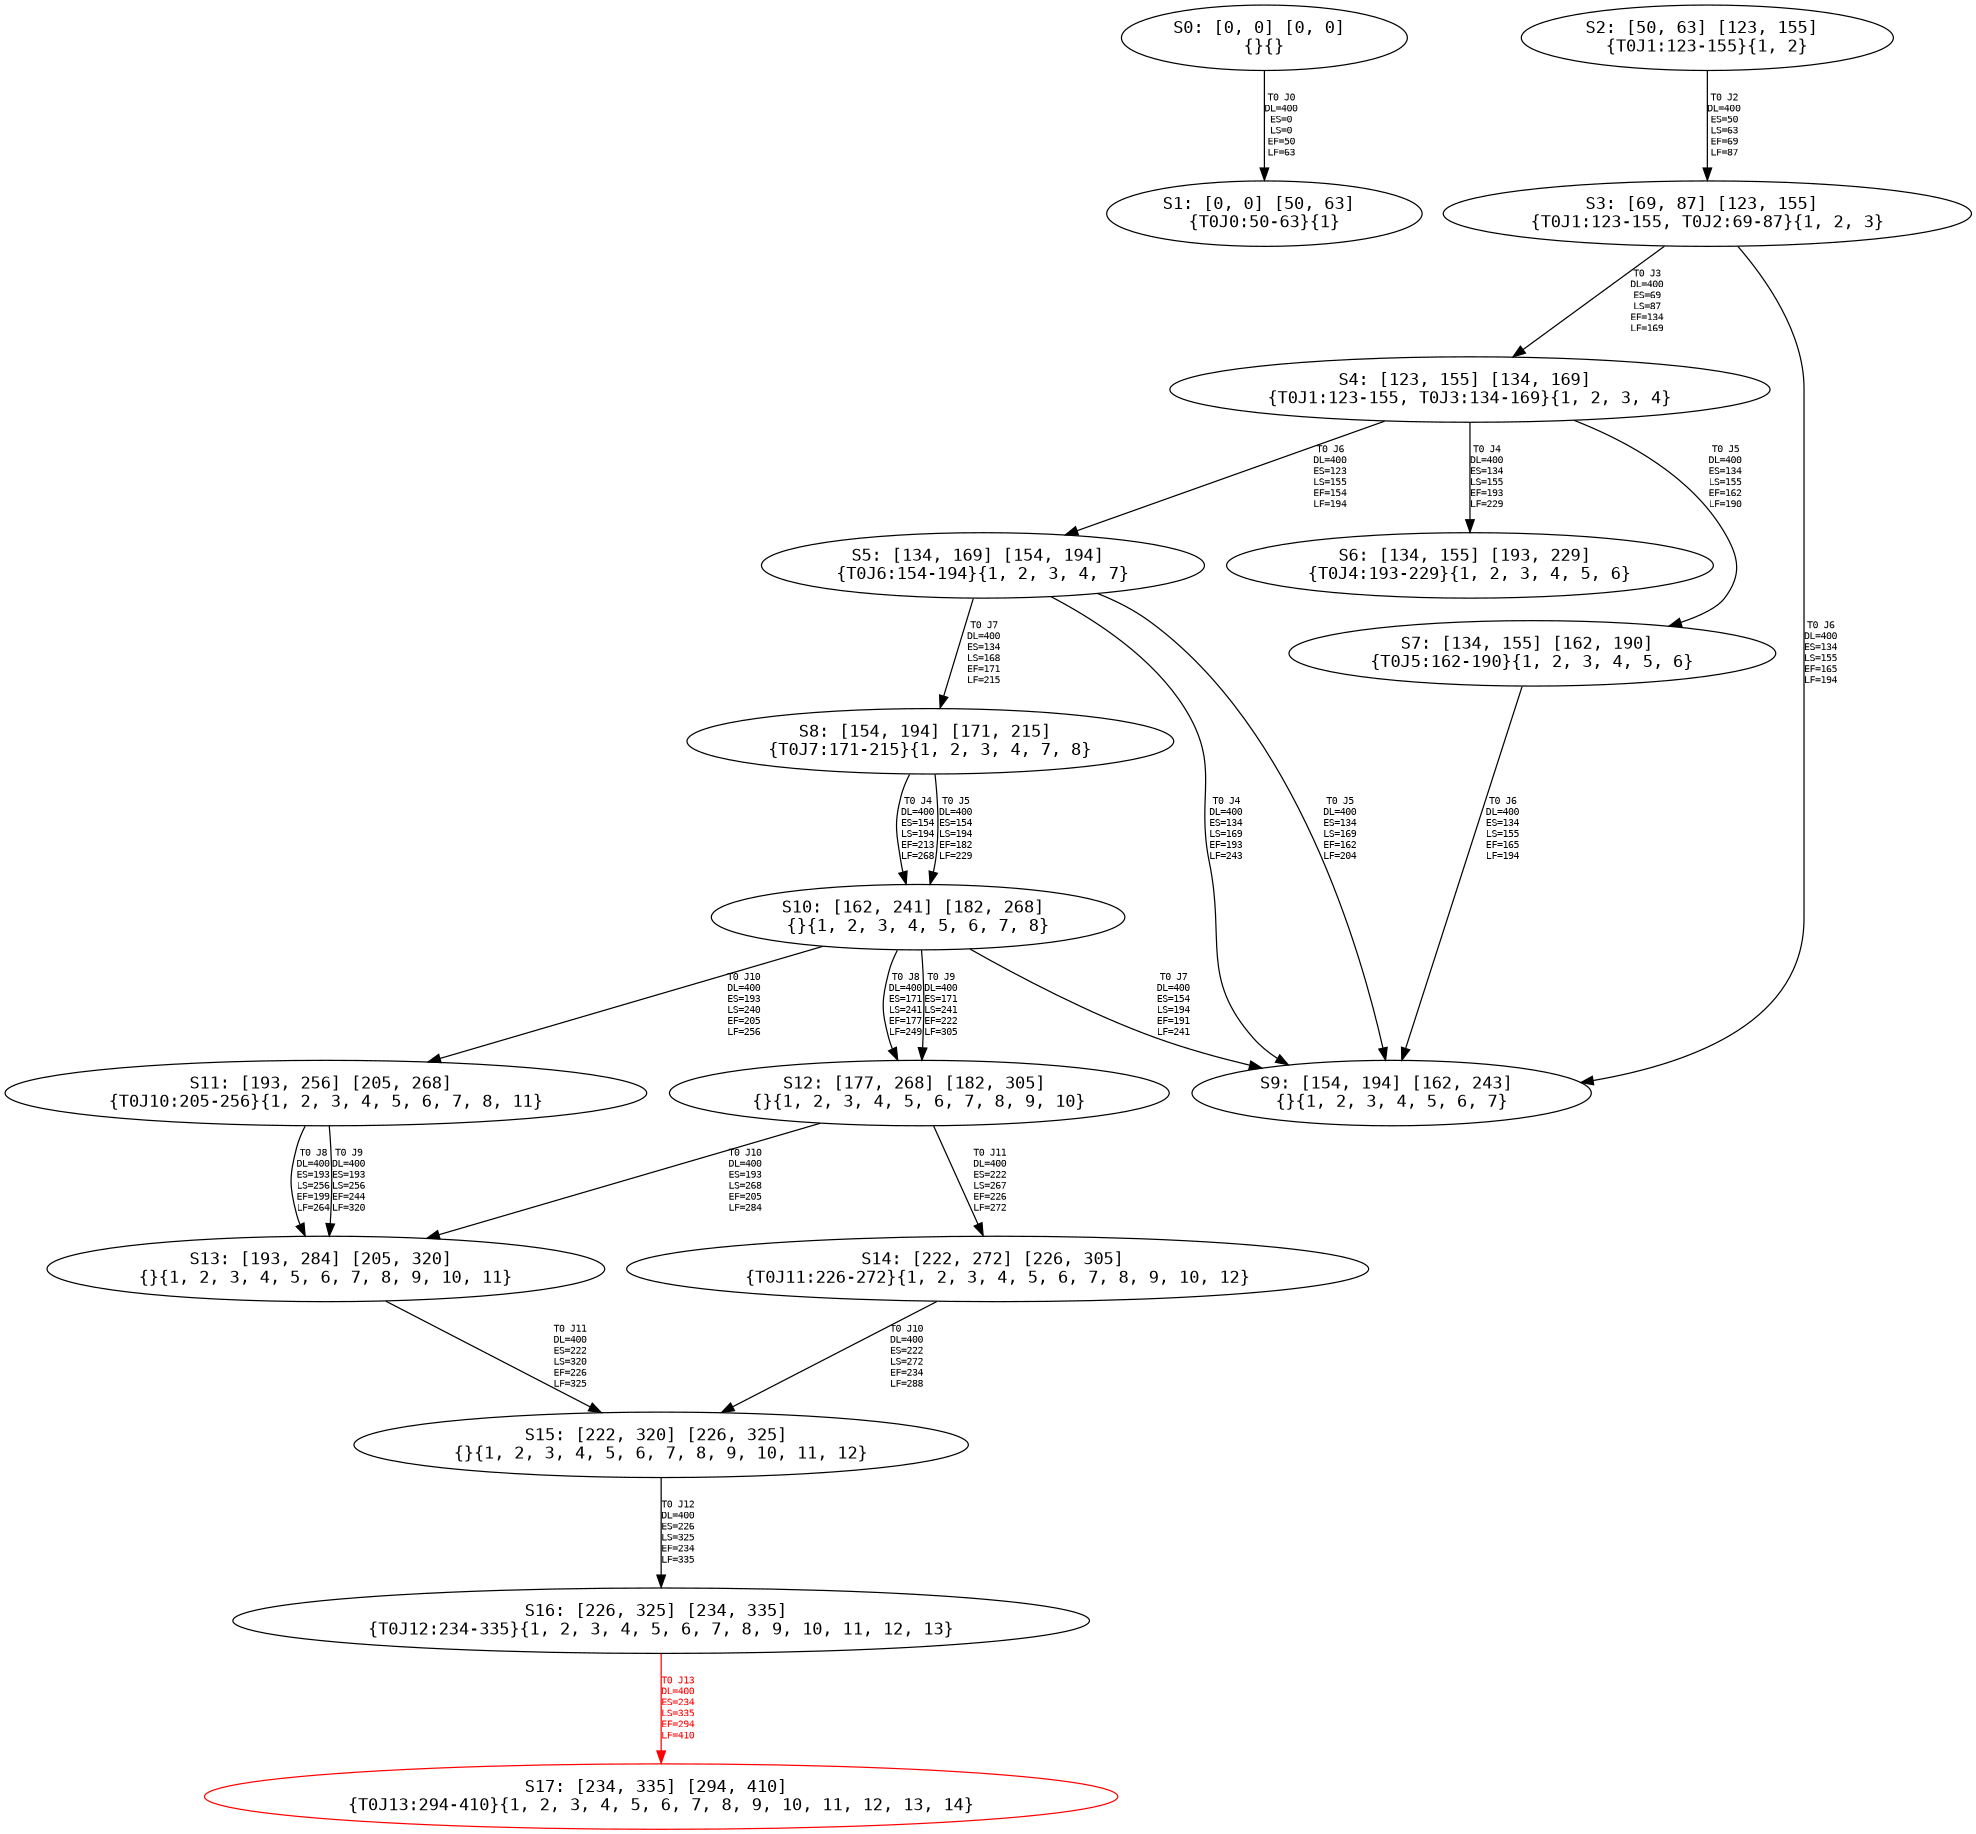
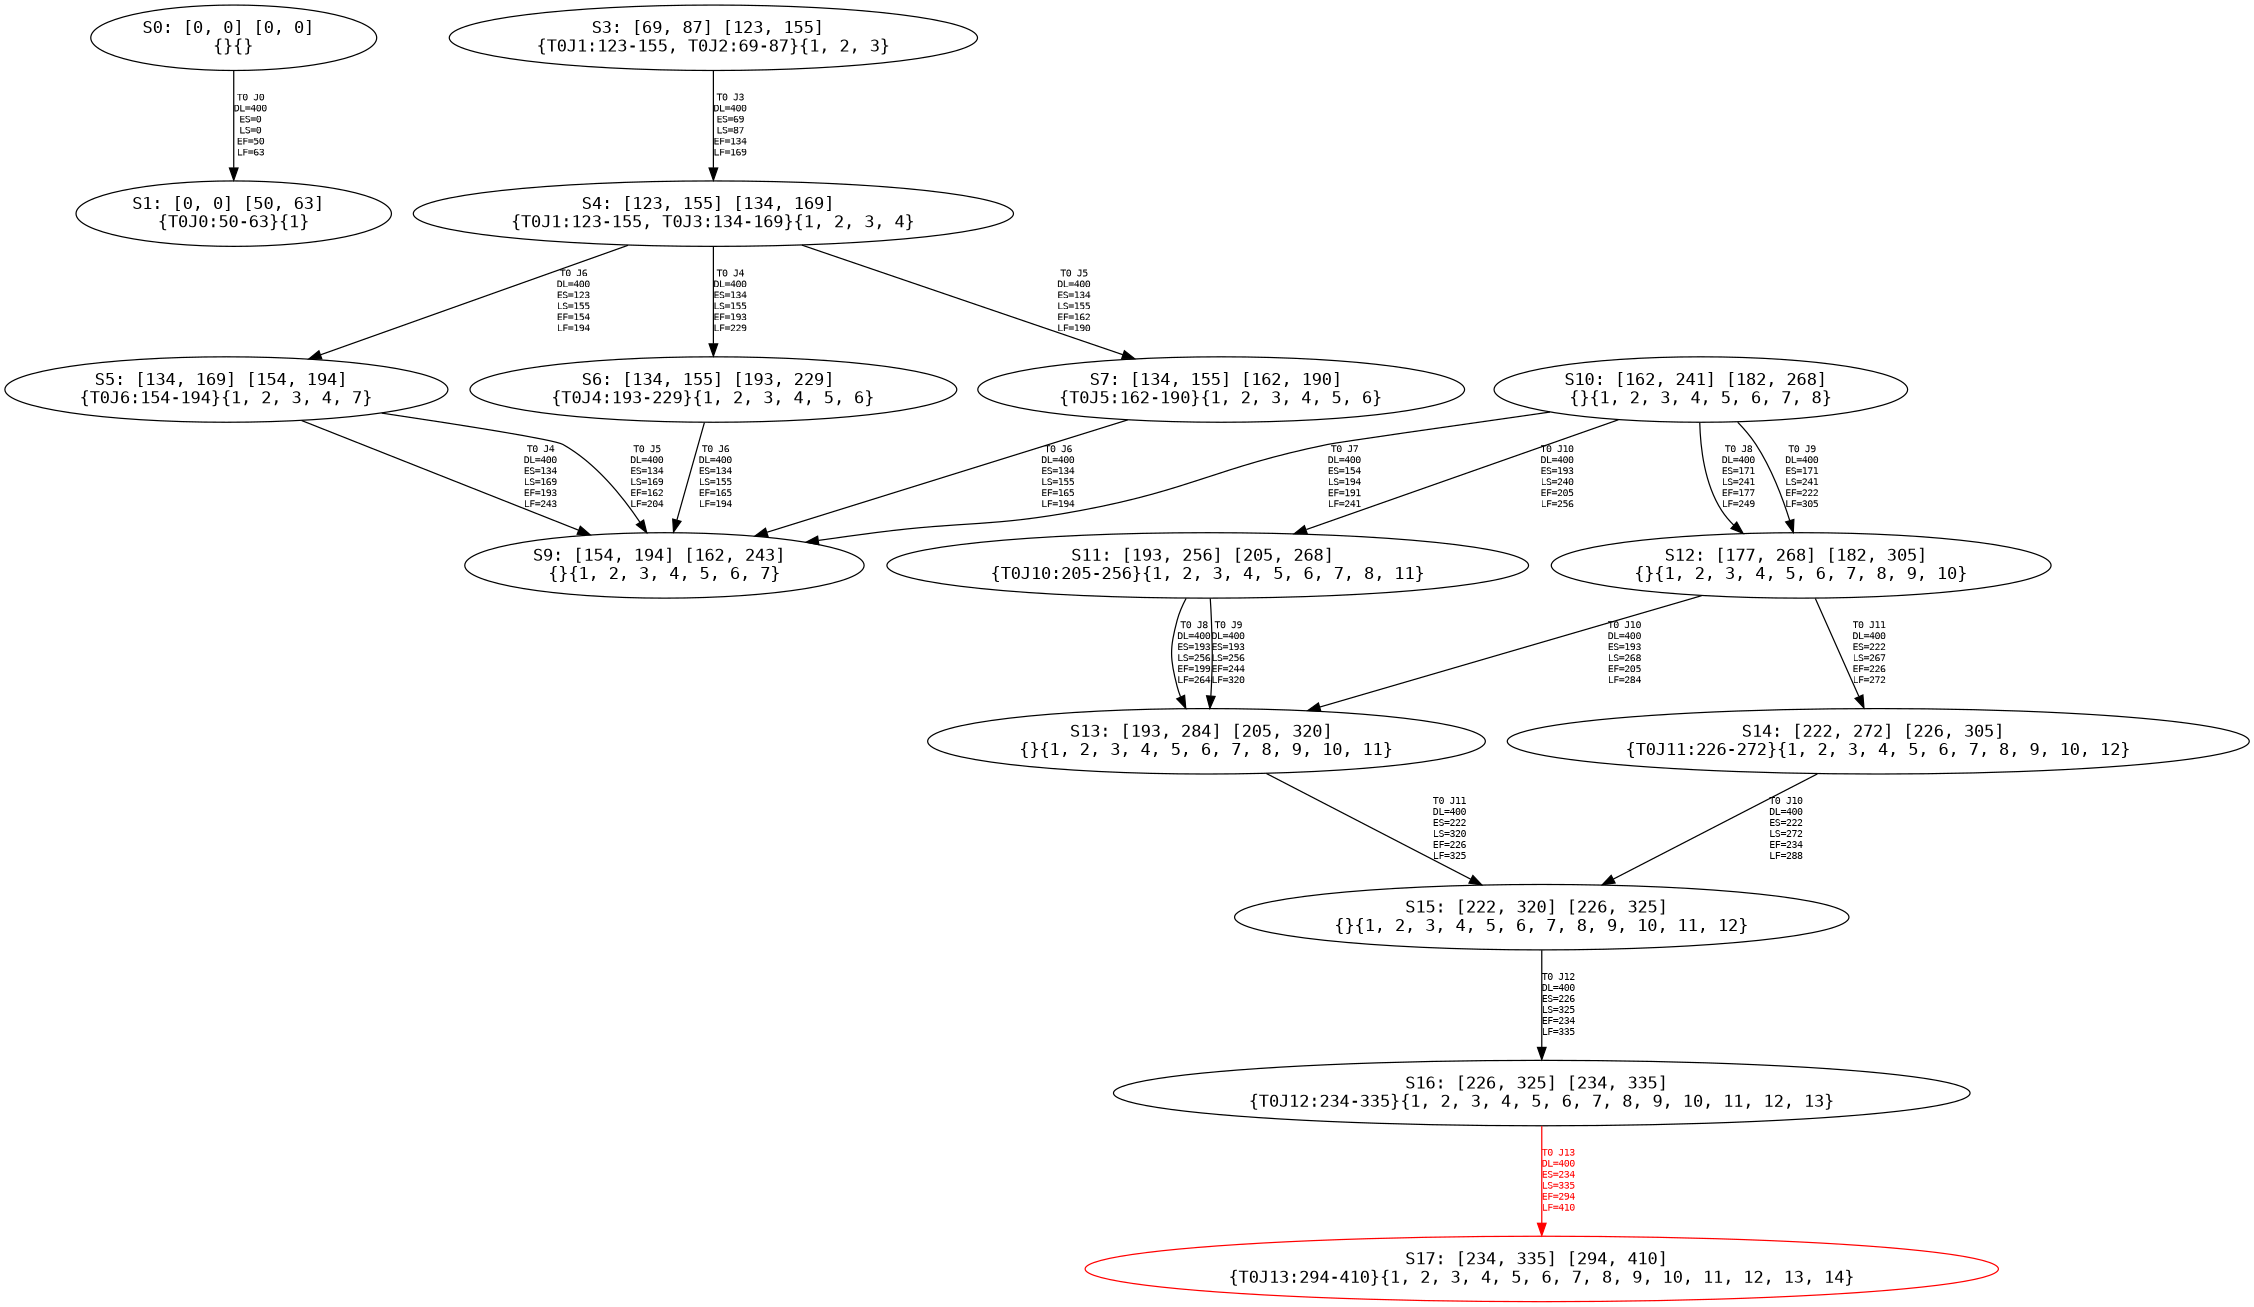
(1707, 38) -> none
(1804, 719) -> (691, 471)
(930, 741) -> none
